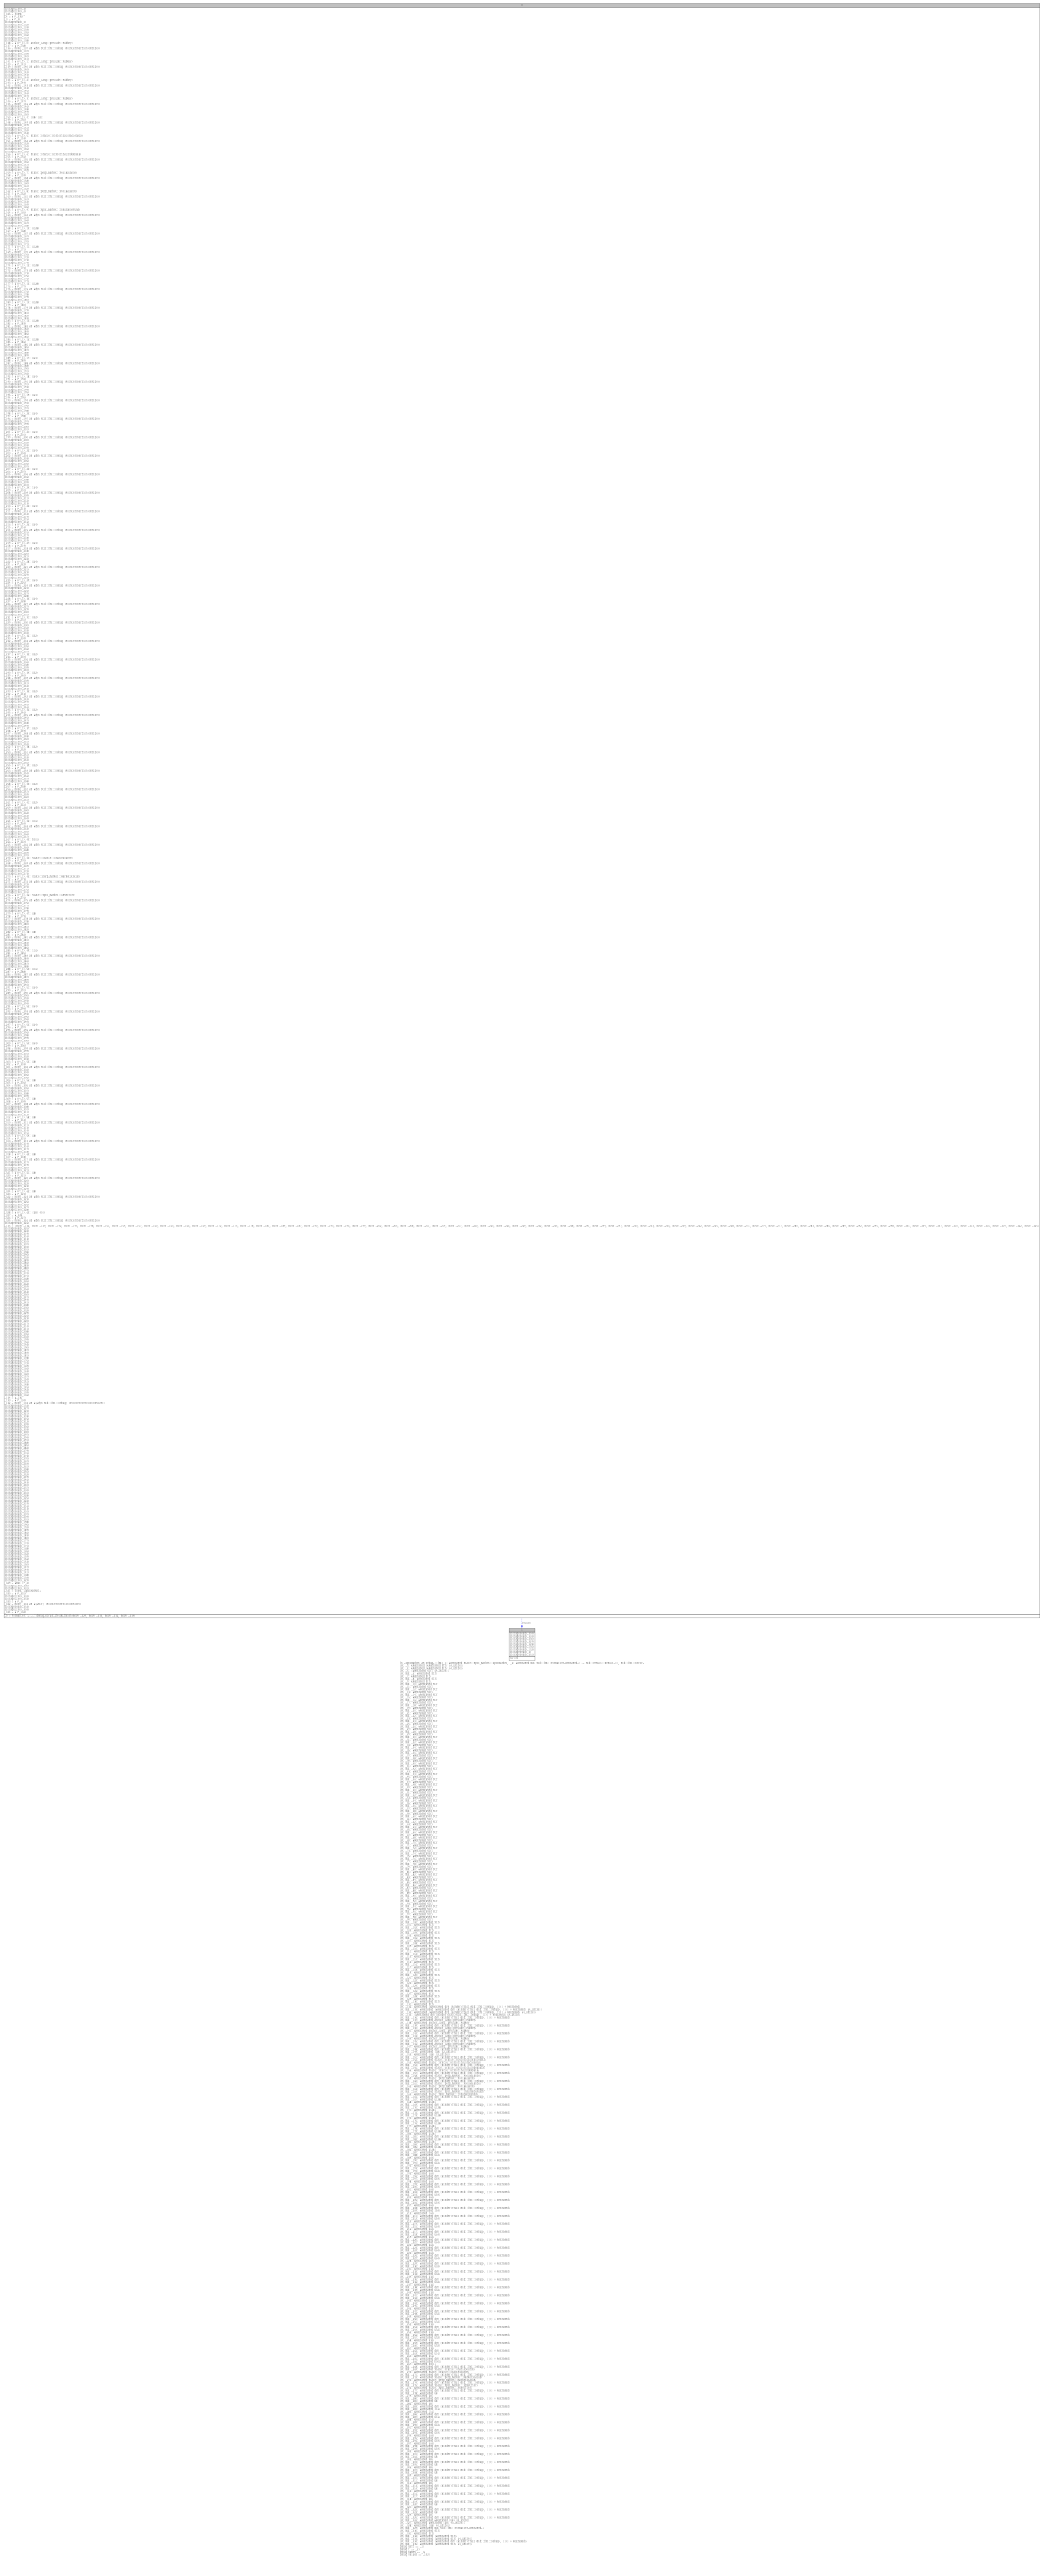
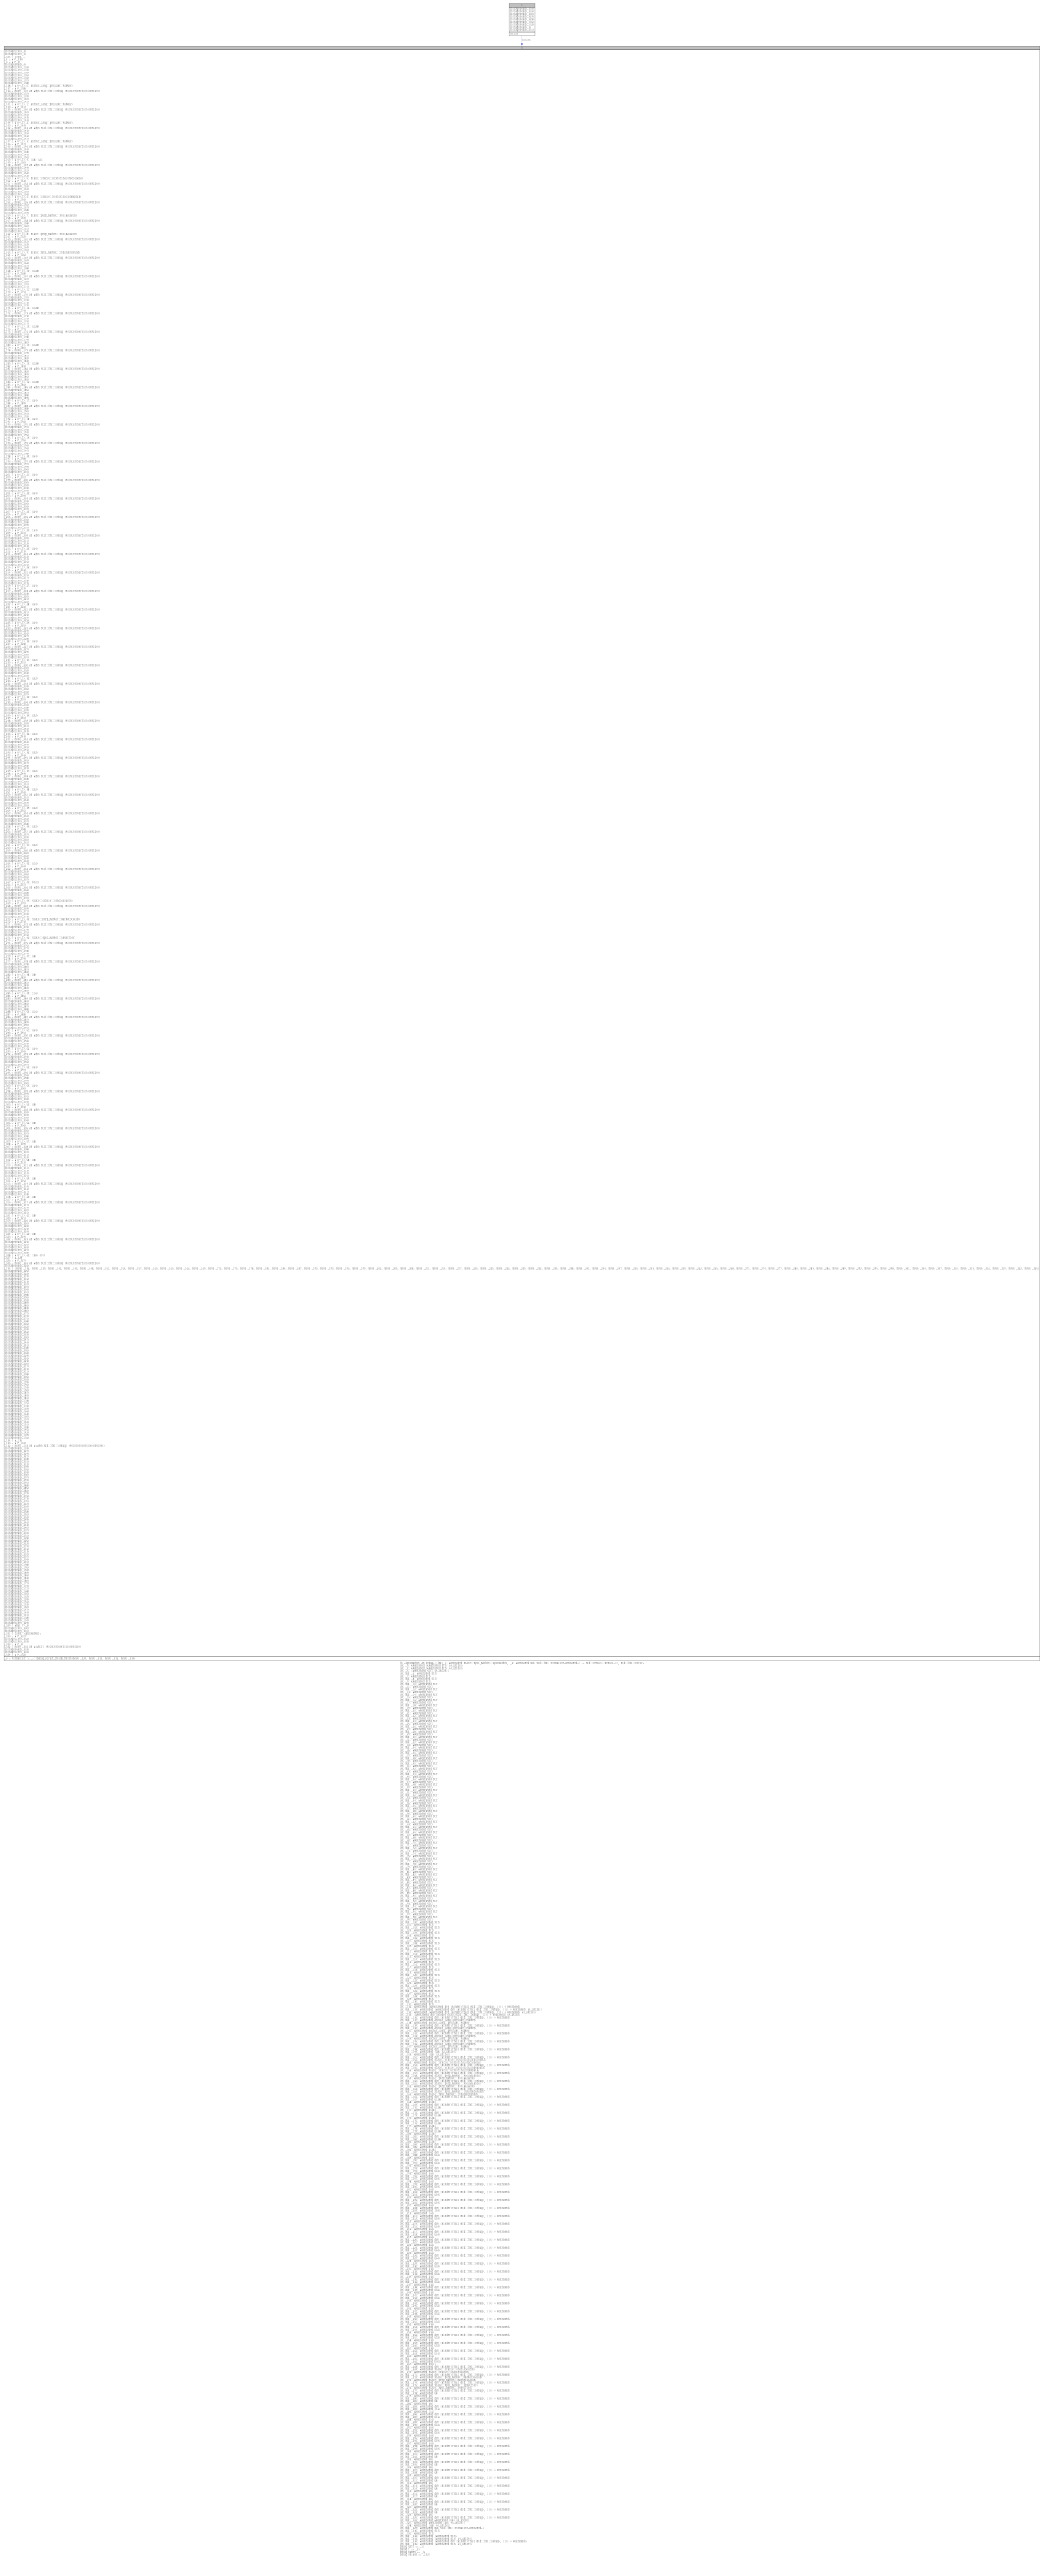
(522, 1622) -> (522, 40)
